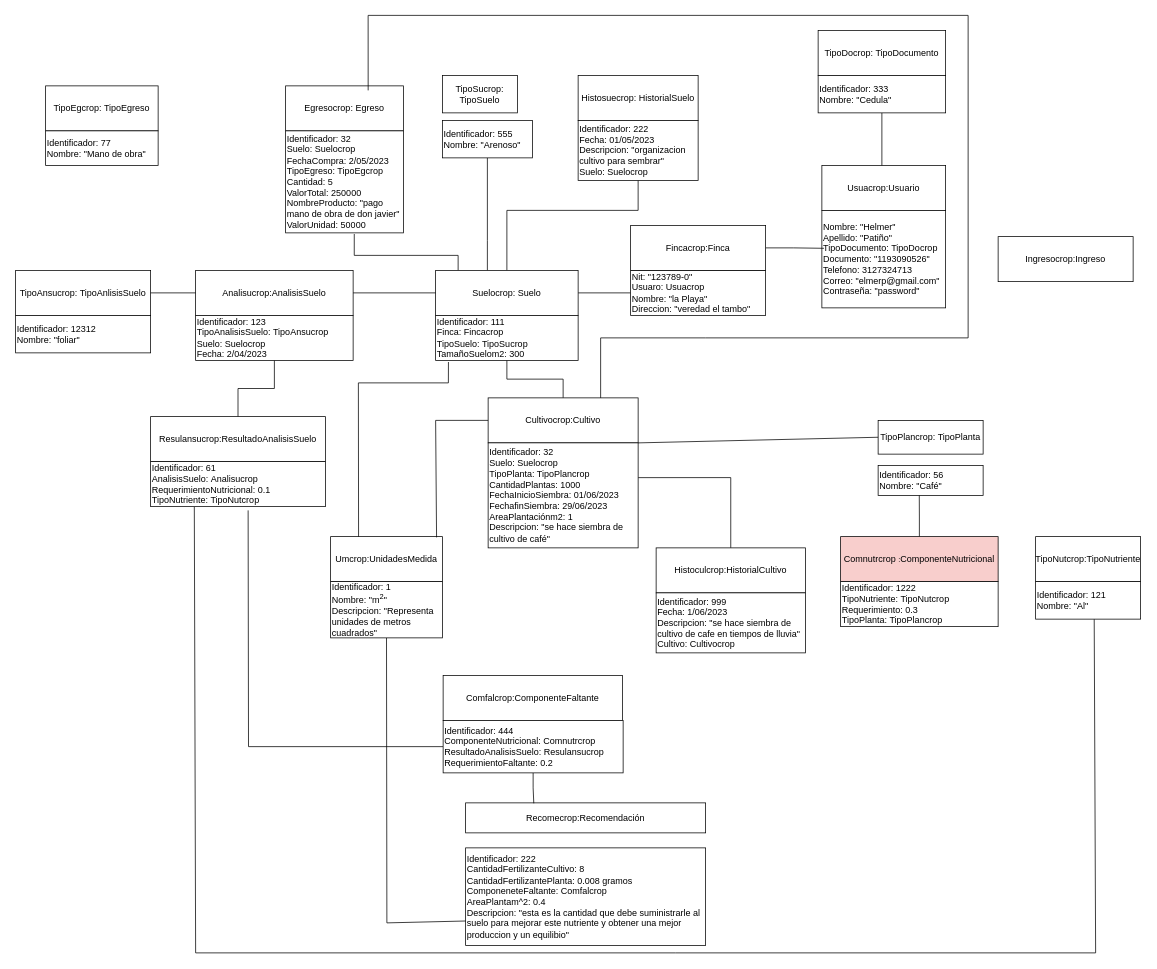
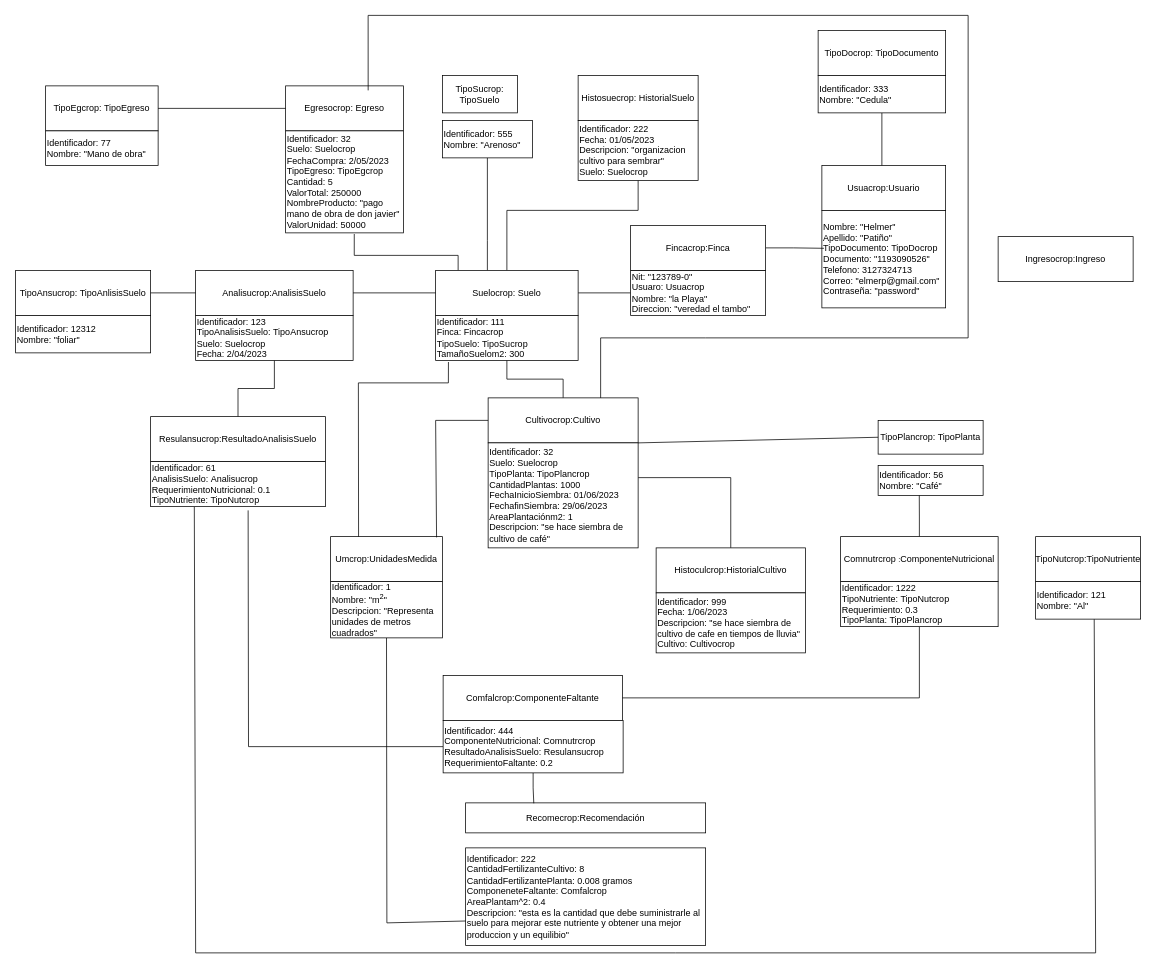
none -> (221, 108)
(919, 559) -> (919, 559)
none -> (806, 698)
